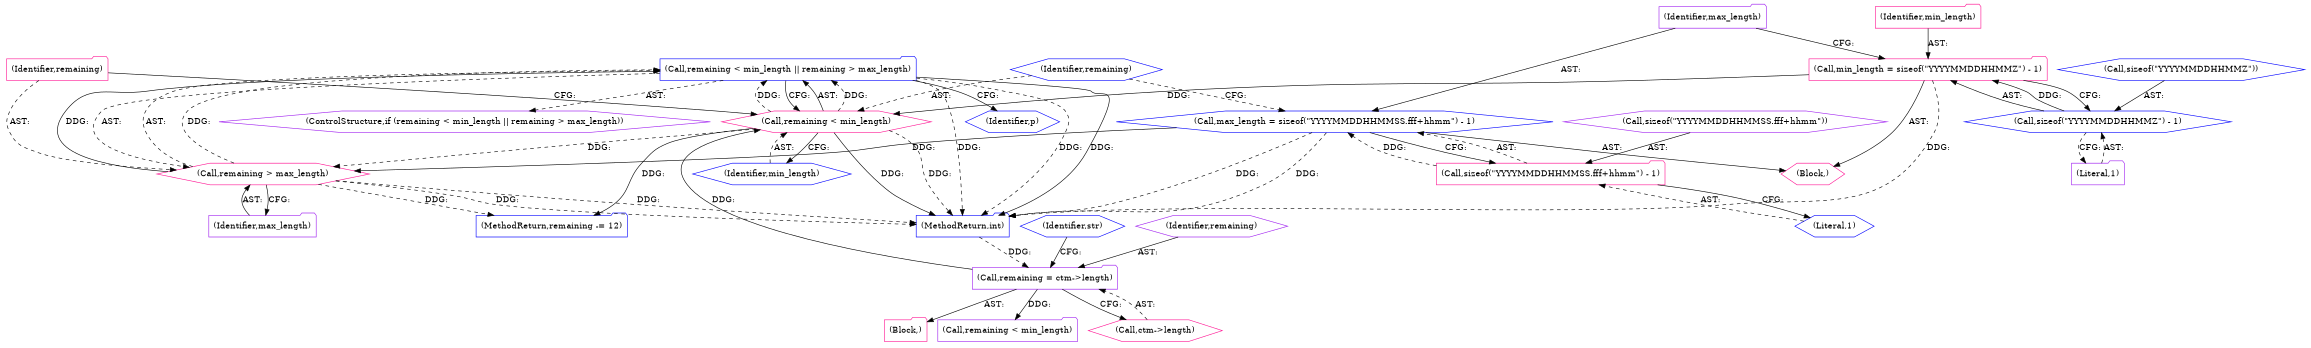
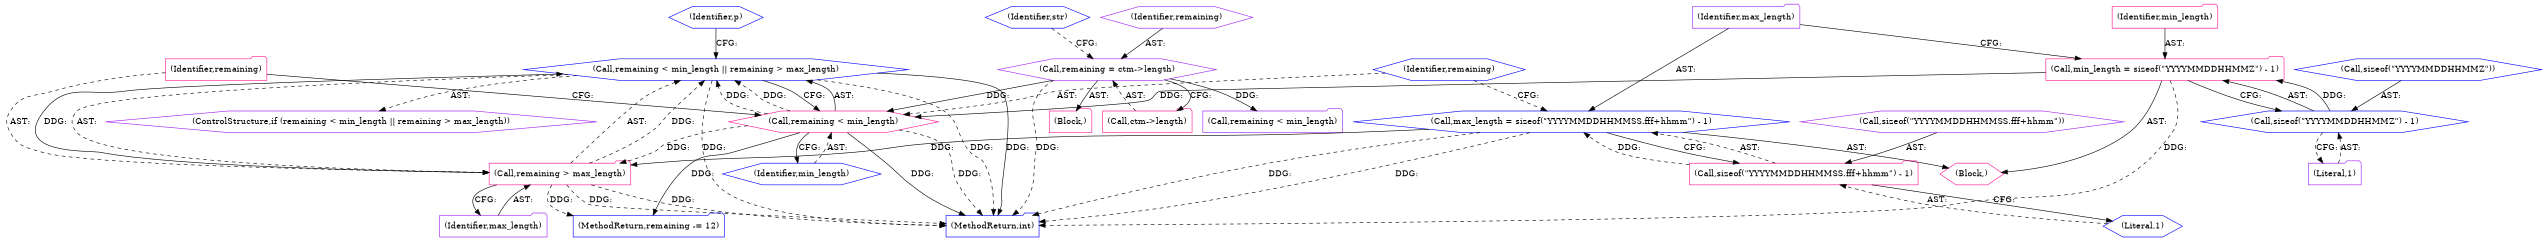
(788, 70) -> (716, 70)
(956, 91) -> (716, 40)
(263, 174) -> (560, 174)
(1060, 250) -> (1070, 42)
(1001, 251) -> (1036, 144)
(1045, 278) -> (1107, 70)
(1155, 331) -> (1147, 122)
